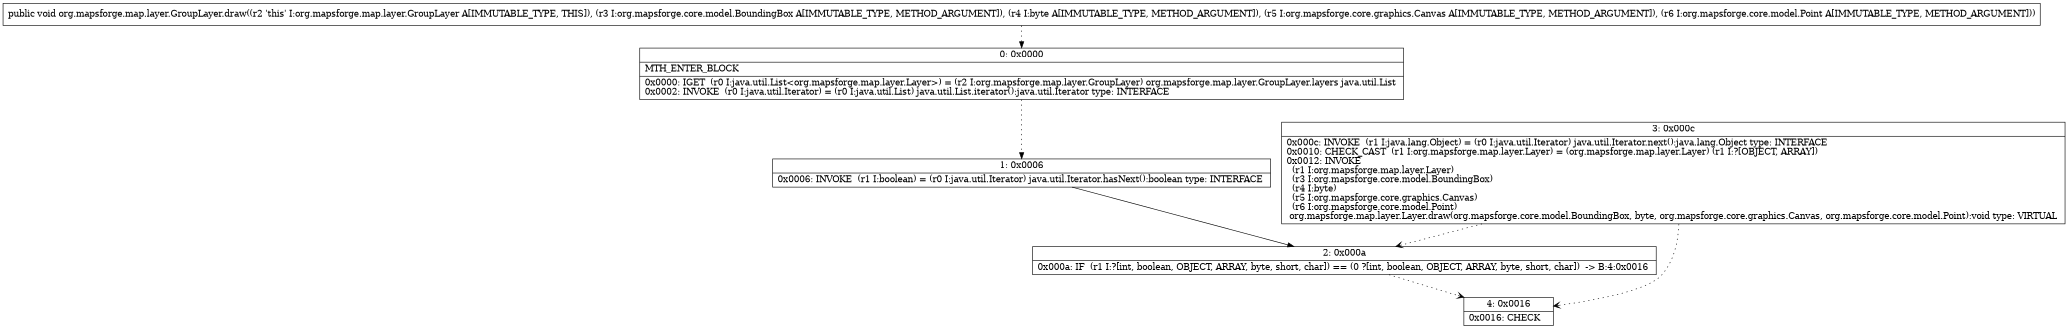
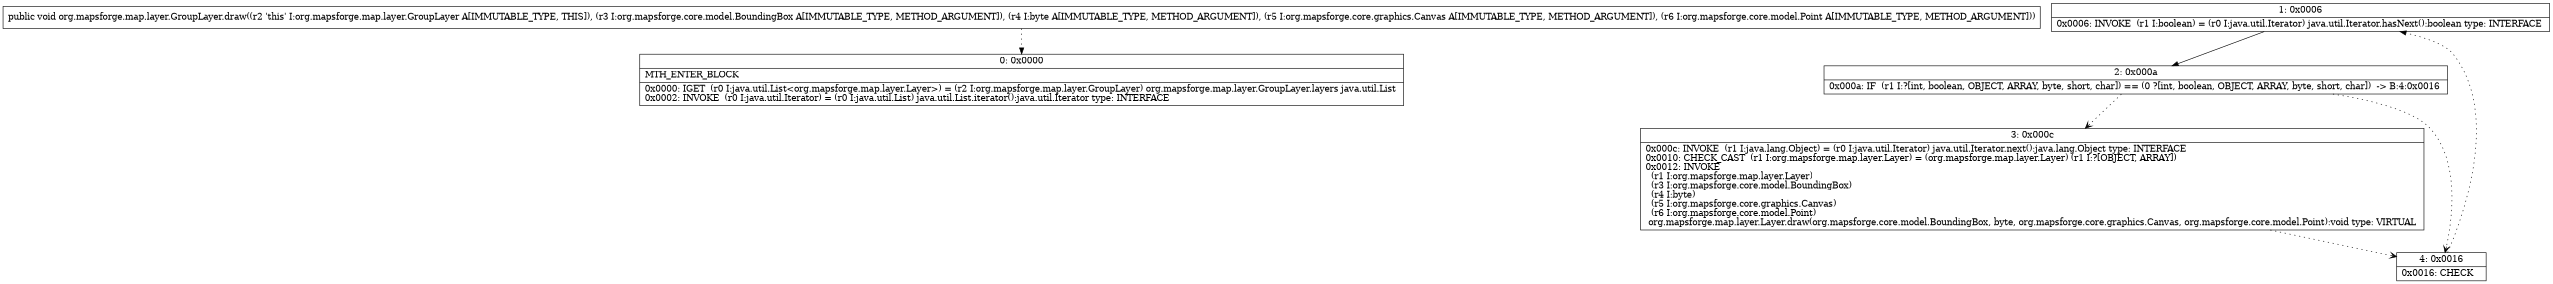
(1022, 126) -> (2476, 127)
(1442, 234) -> (2106, 109)
